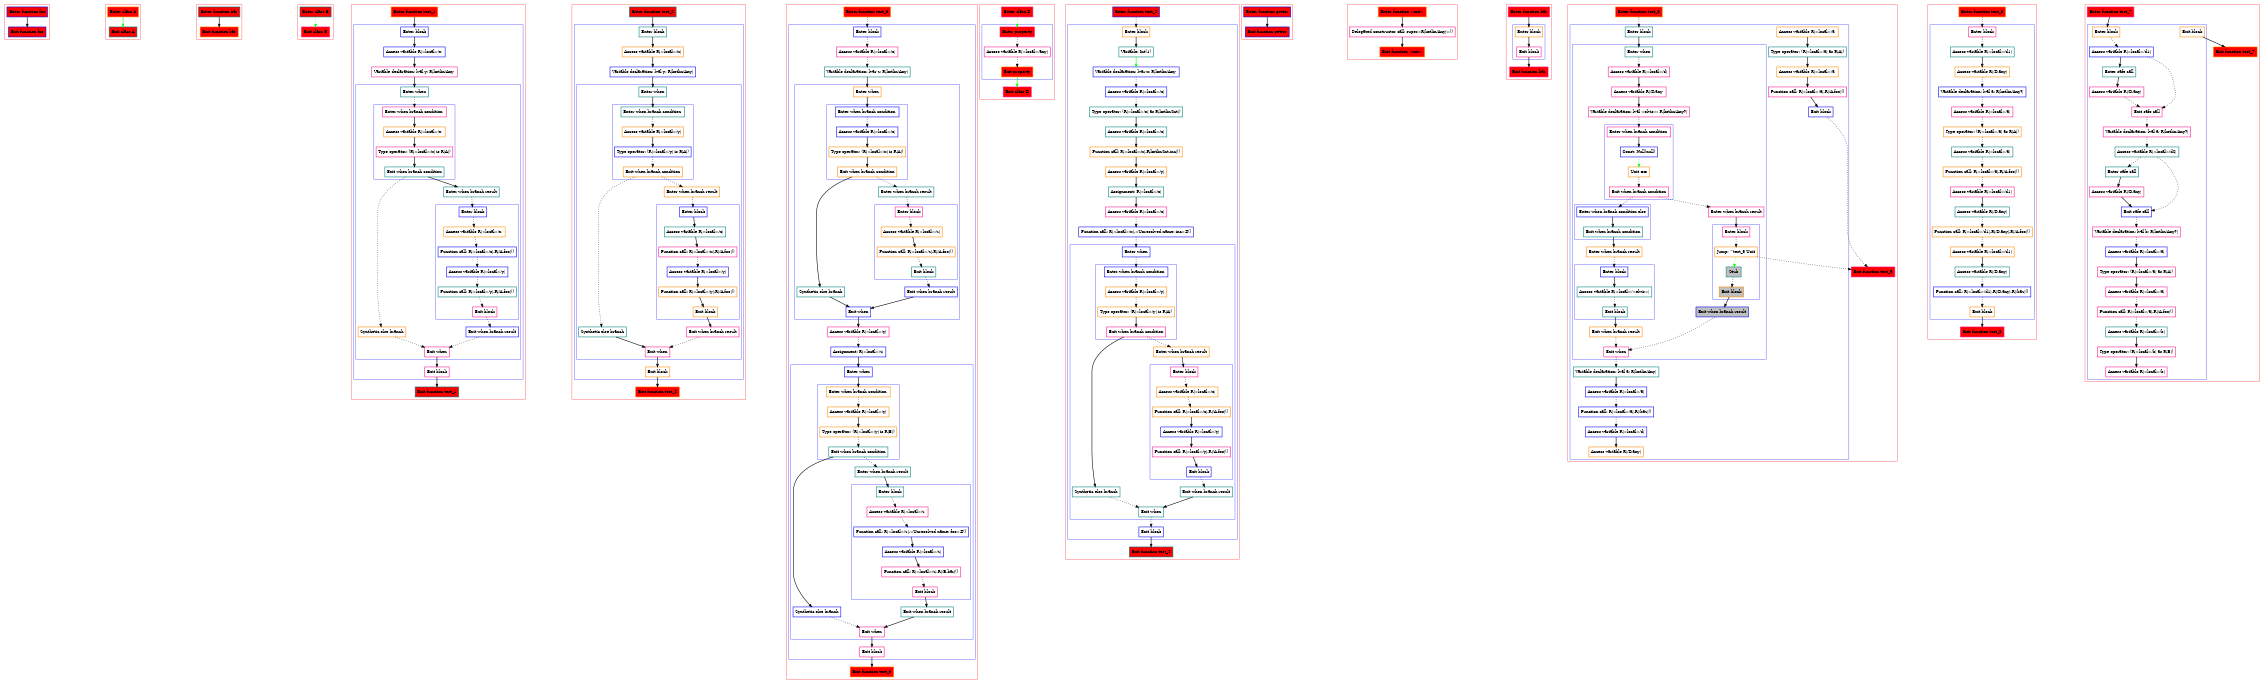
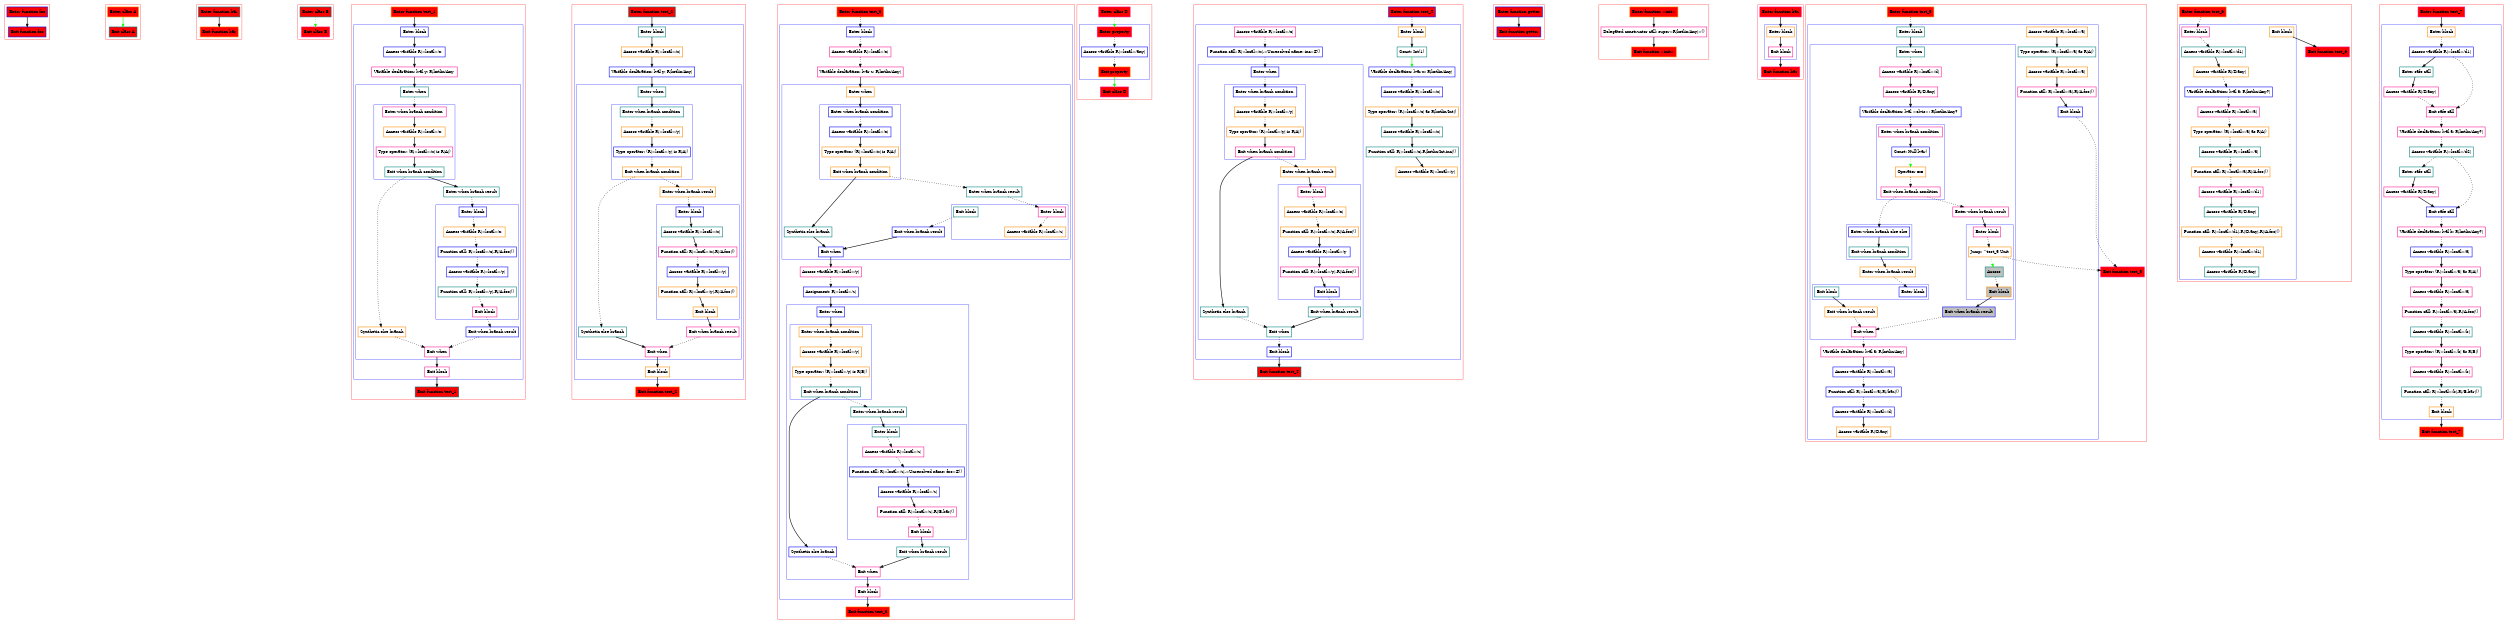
(1017, 52) -> (1114, 52)
(1136, 52) -> (1412, 52)
(867, 72) -> (860, 72)
(1136, 112) -> (1412, 112)
(1639, 112) -> (1911, 112)
(1136, 152) -> (1412, 152)
(1639, 152) -> (1911, 152)
(1639, 172) -> (1911, 172)
(1136, 192) -> none
(1612, 212) -> (1879, 232)
(916, 252) -> none
(1734, 272) -> (1994, 272)
(1614, 292) -> none
(1982, 292) -> none
(1616, 372) -> (1864, 352)
none -> (2441, 392)
